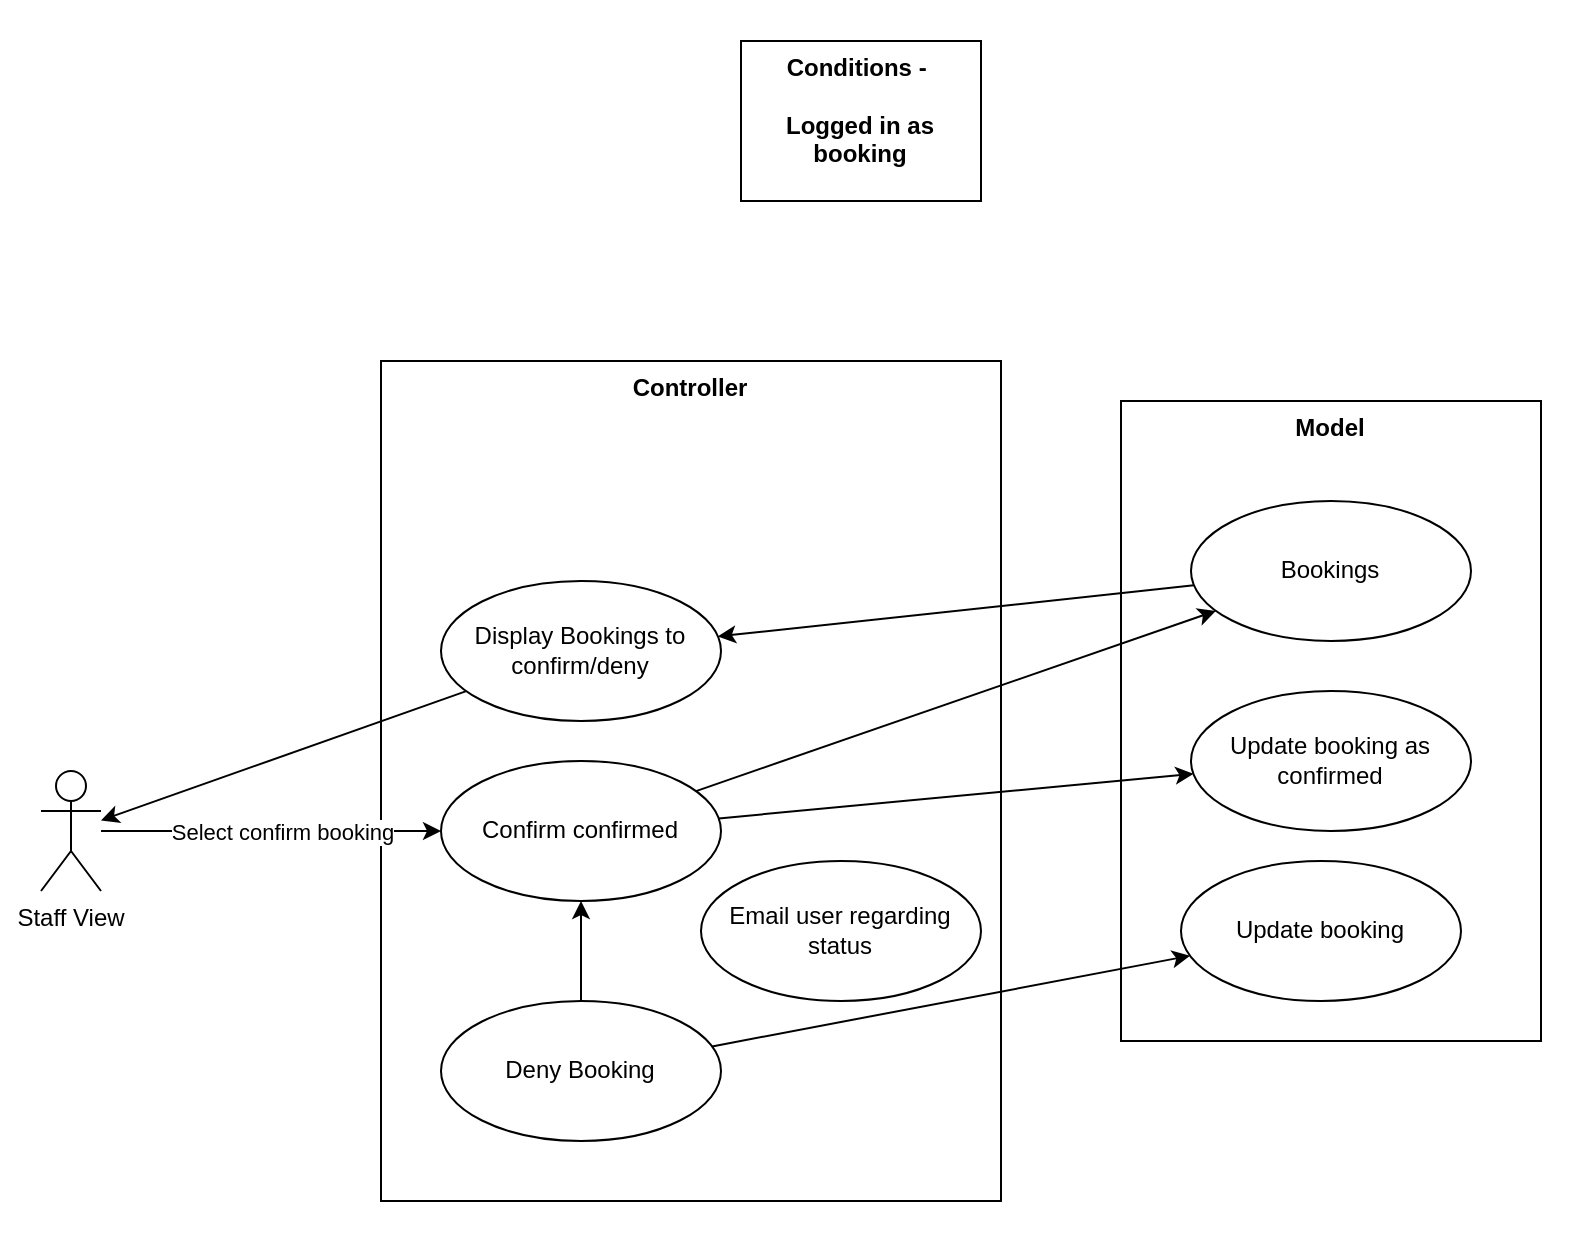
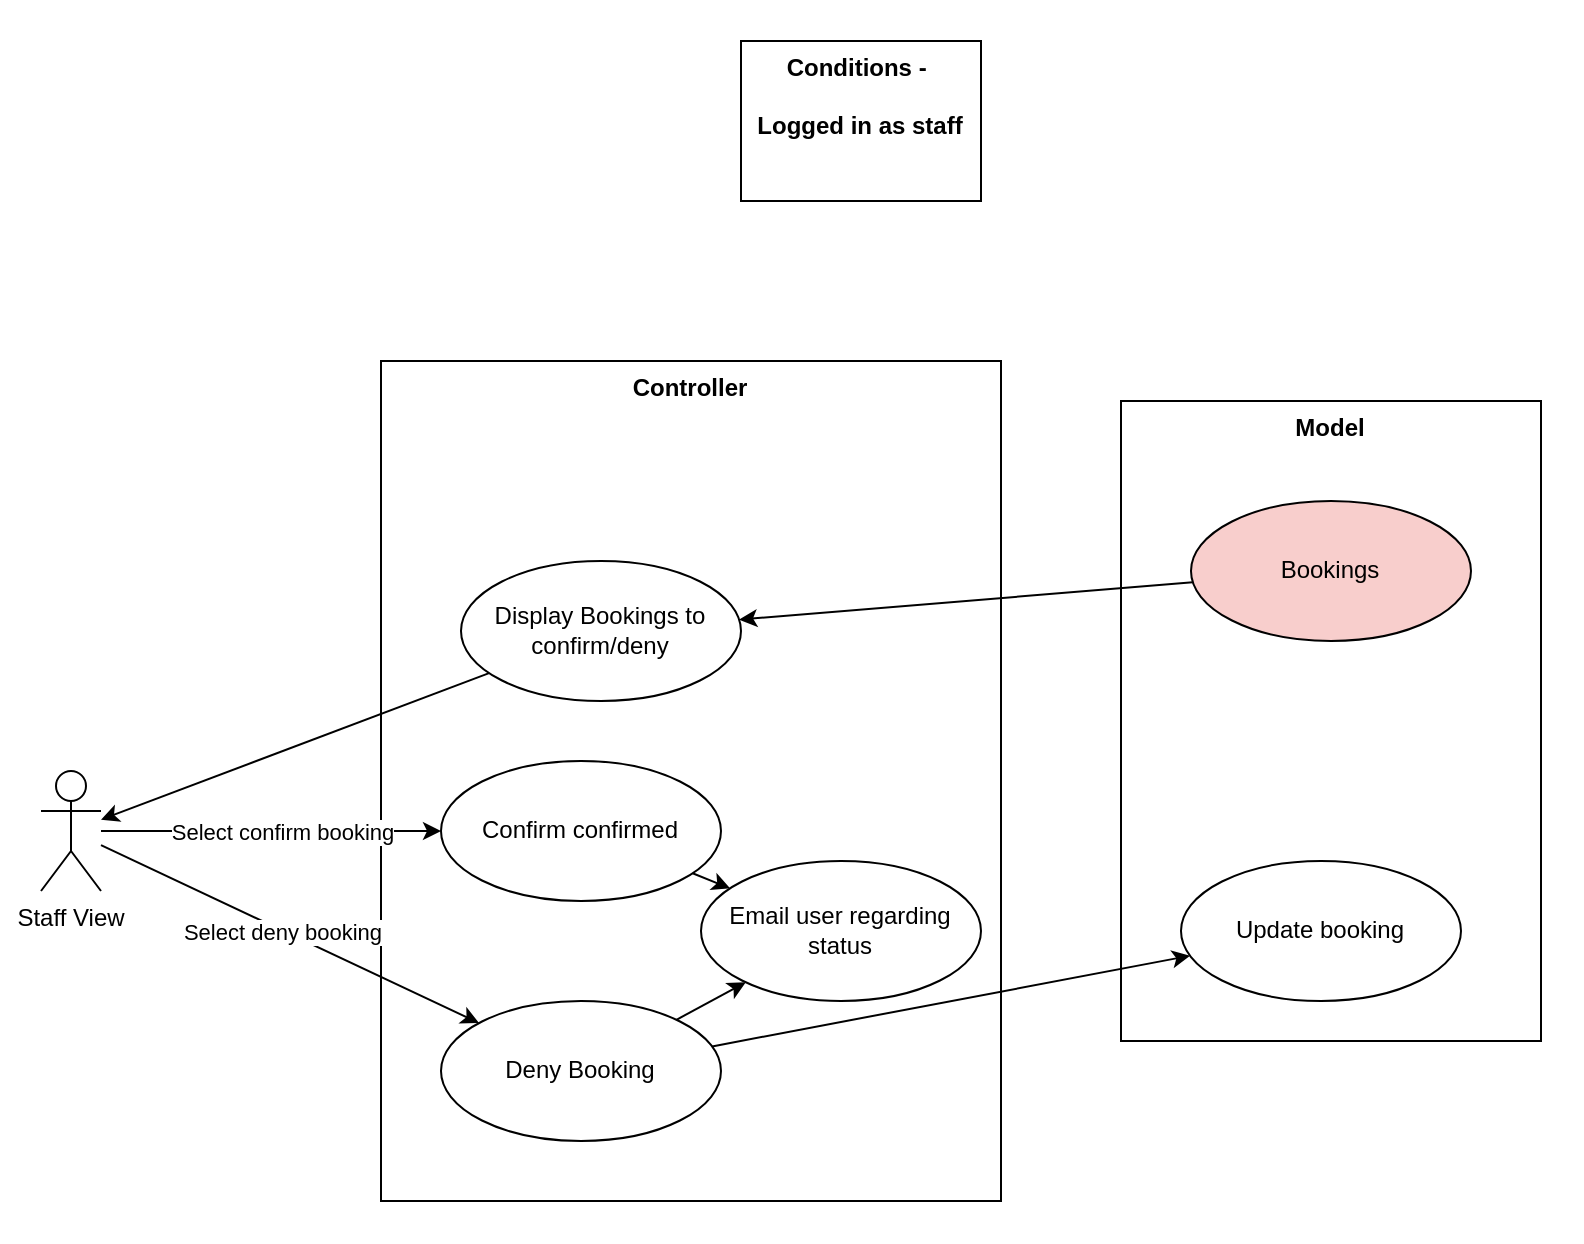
(861, 98) -> (861, 84)
(1331, 571) -> (1331, 571)
(581, 651) -> (601, 631)
(949, 703) -> (705, 878)
(1331, 761) -> none
(950, 797) -> none
(581, 958) -> (705, 1004)
none -> (370, 972)
